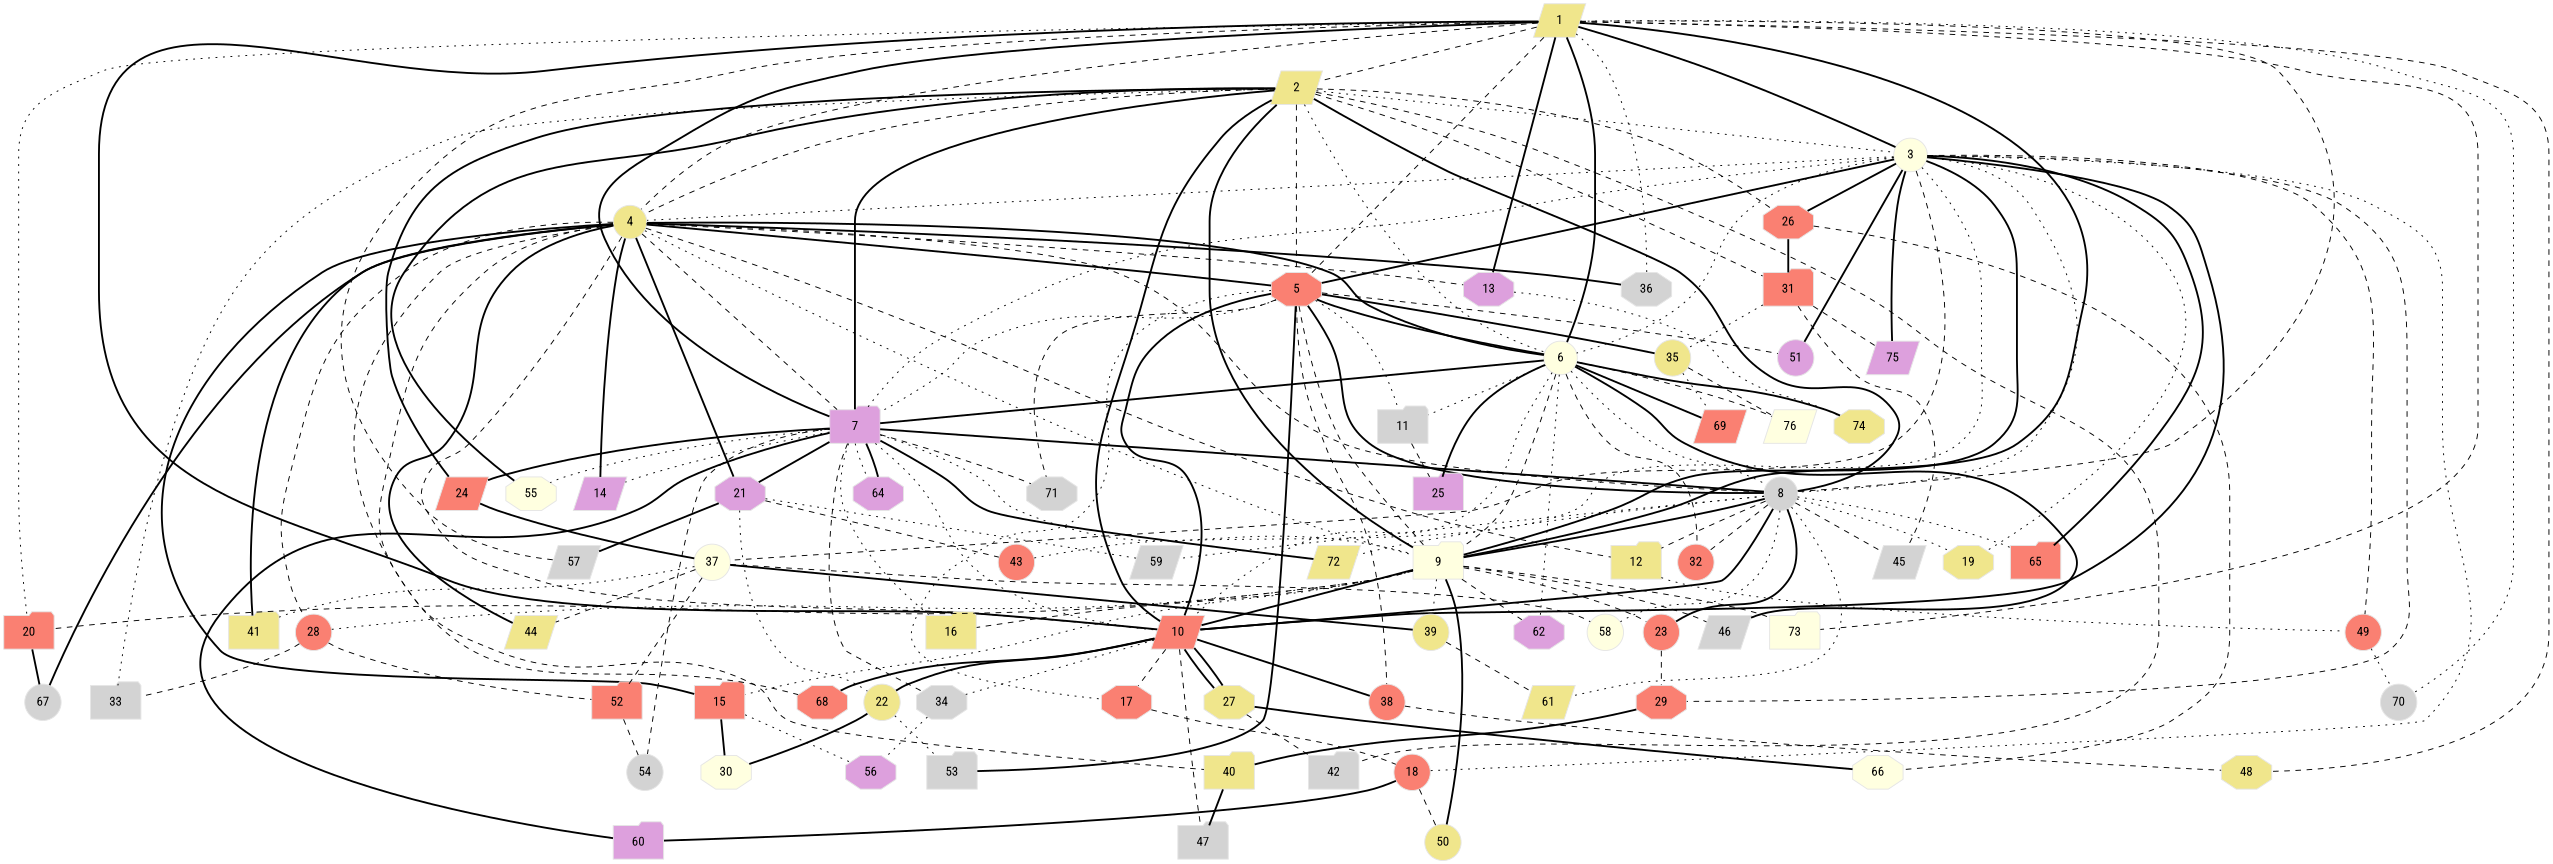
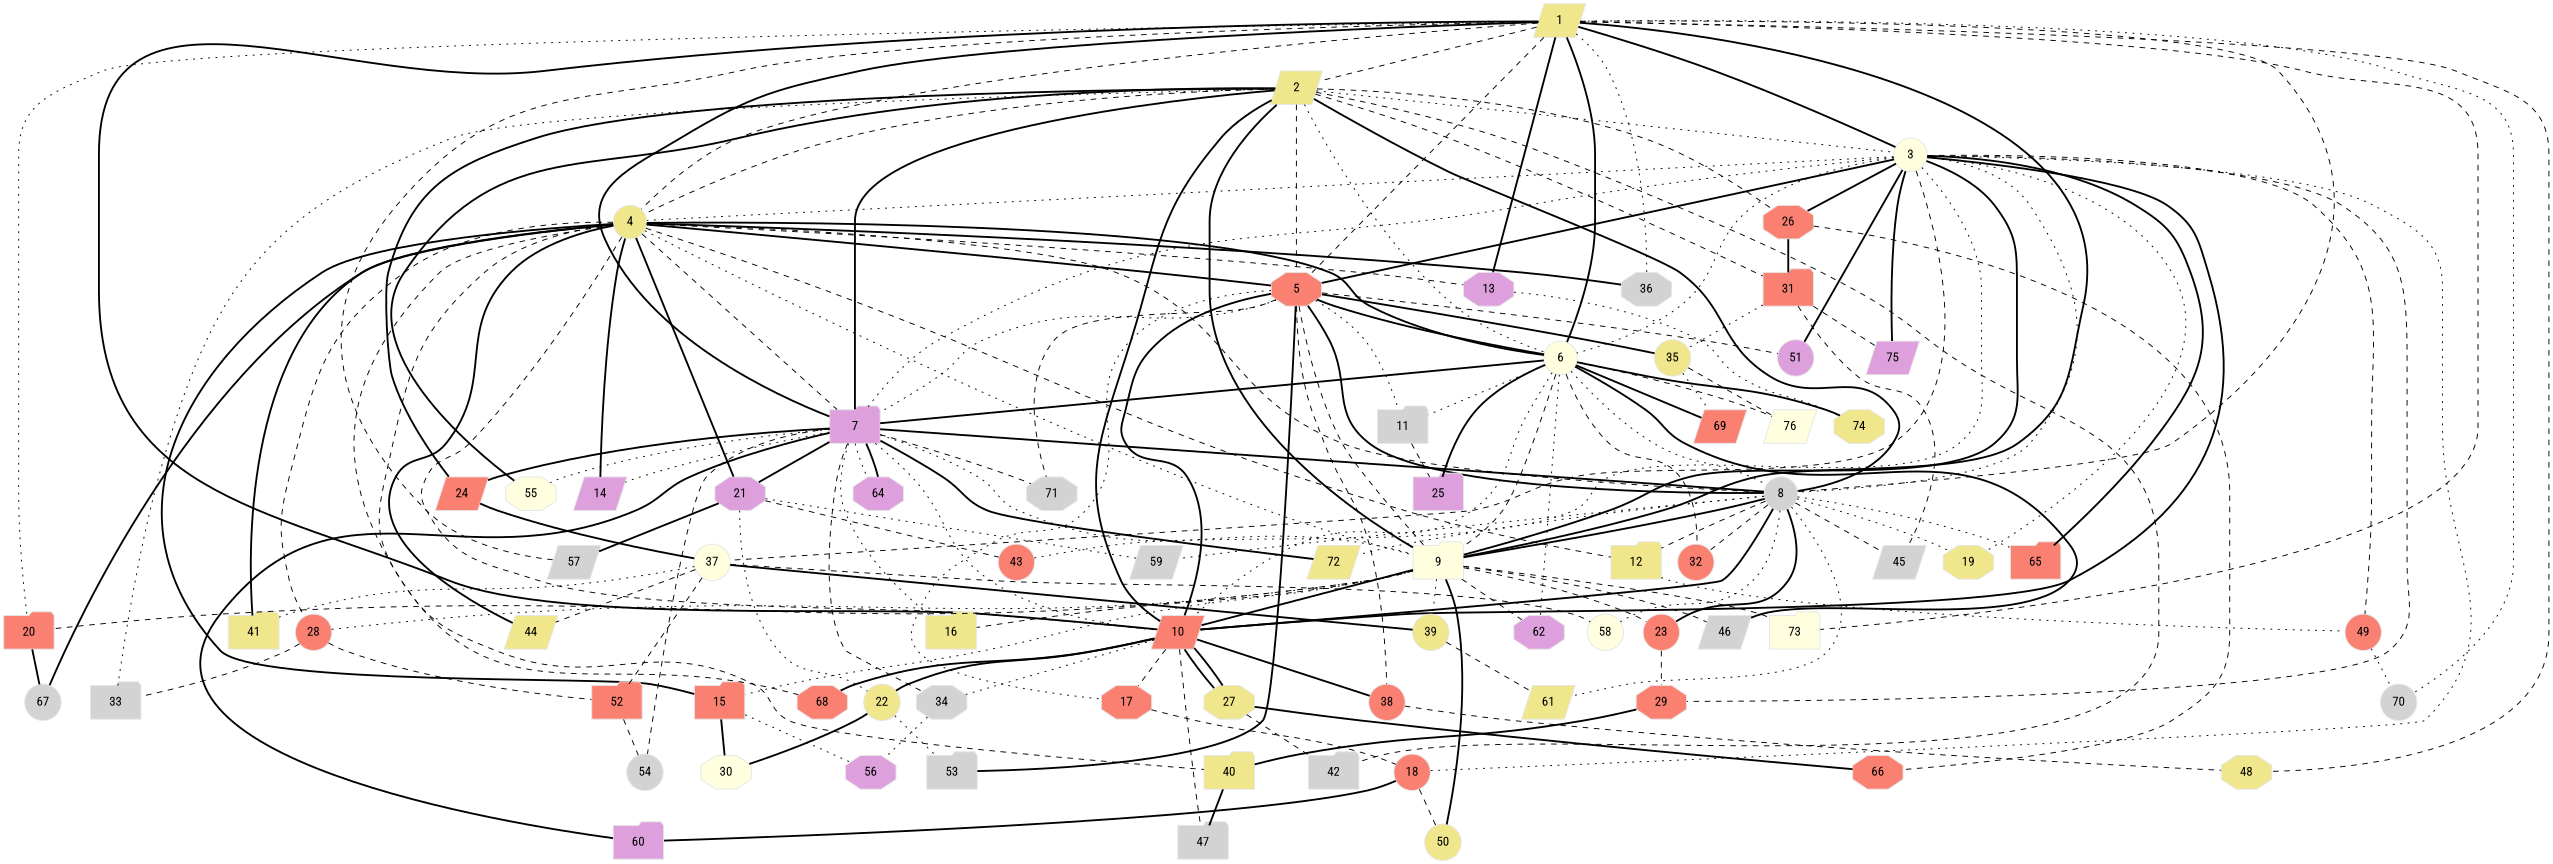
(1878, 772) -> (1878, 772)
